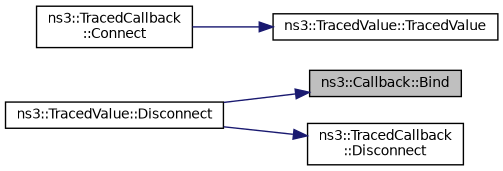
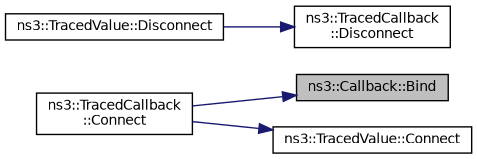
(385, 27) -> (372, 140)
(260, 98) -> (238, 101)
